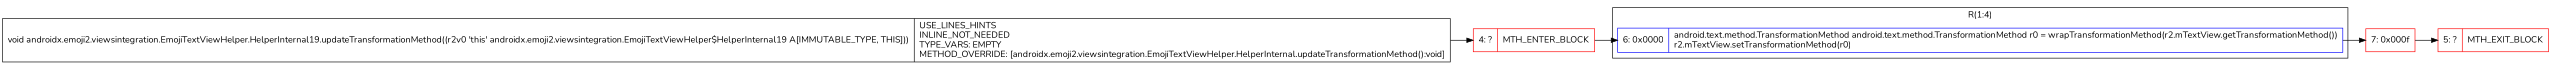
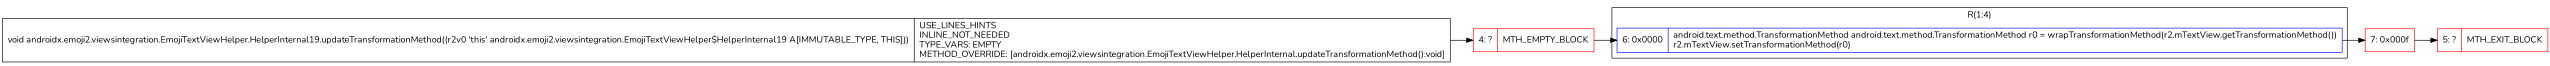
(1546, 40) -> (1546, 40)
